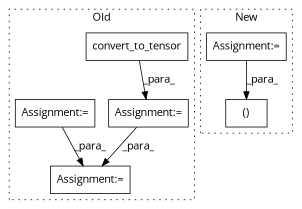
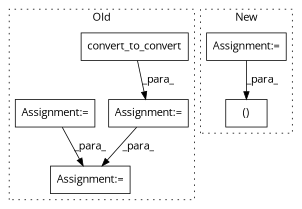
(137, 47) -> (135, 47)
